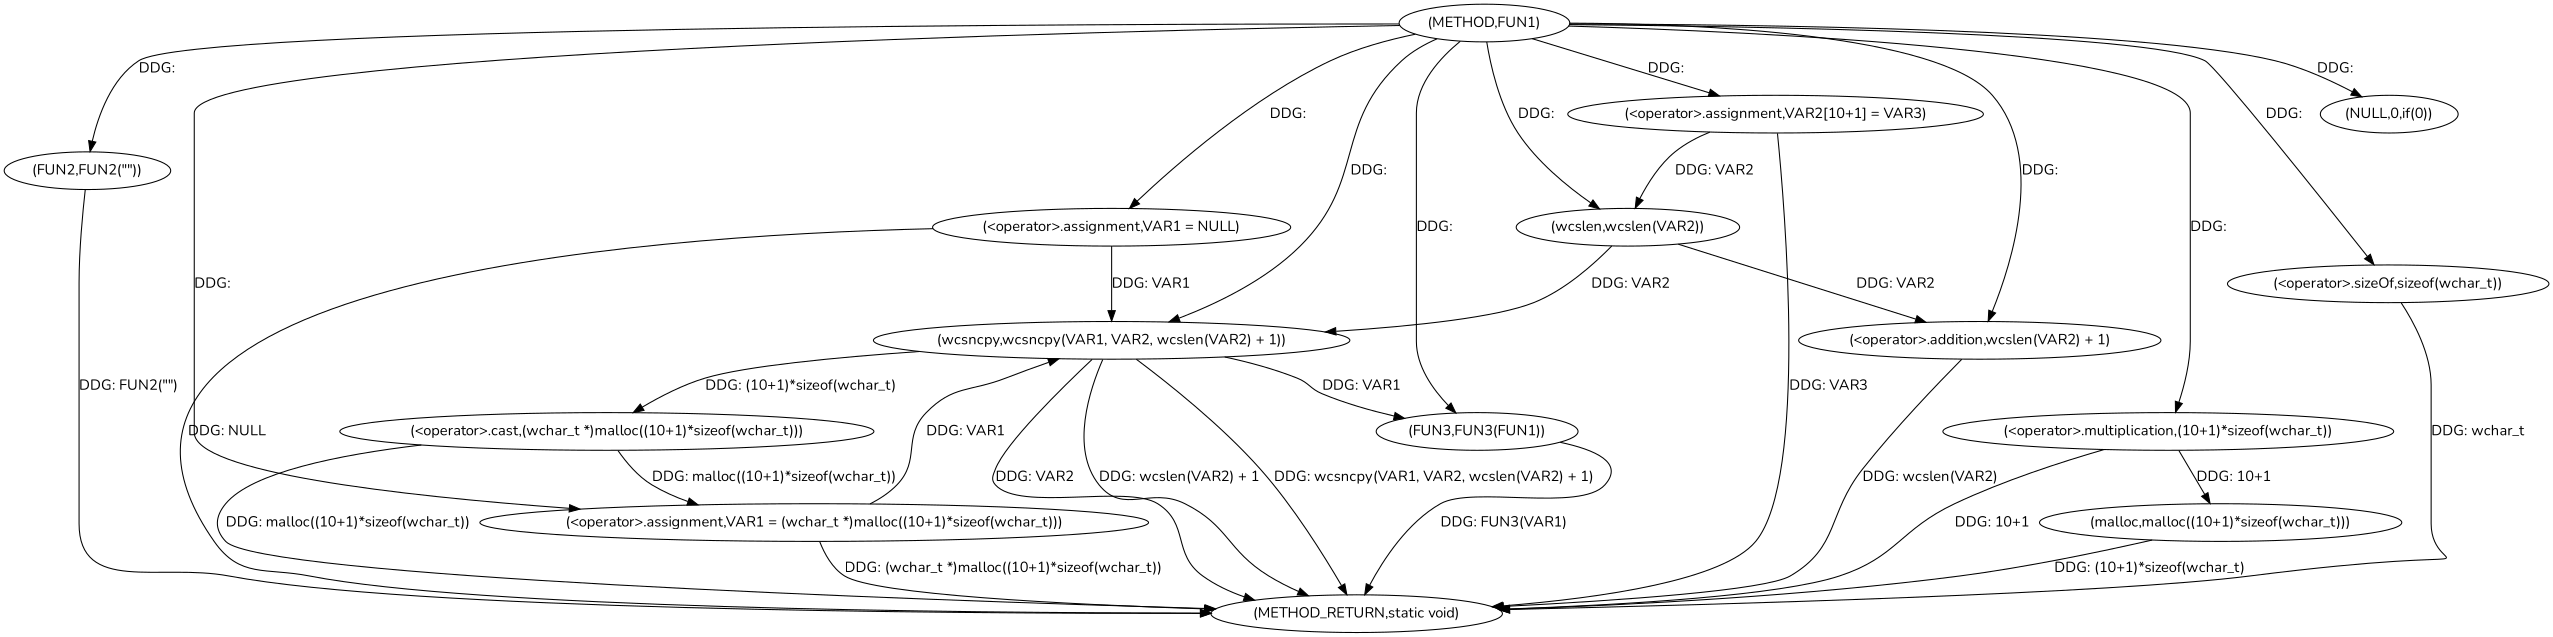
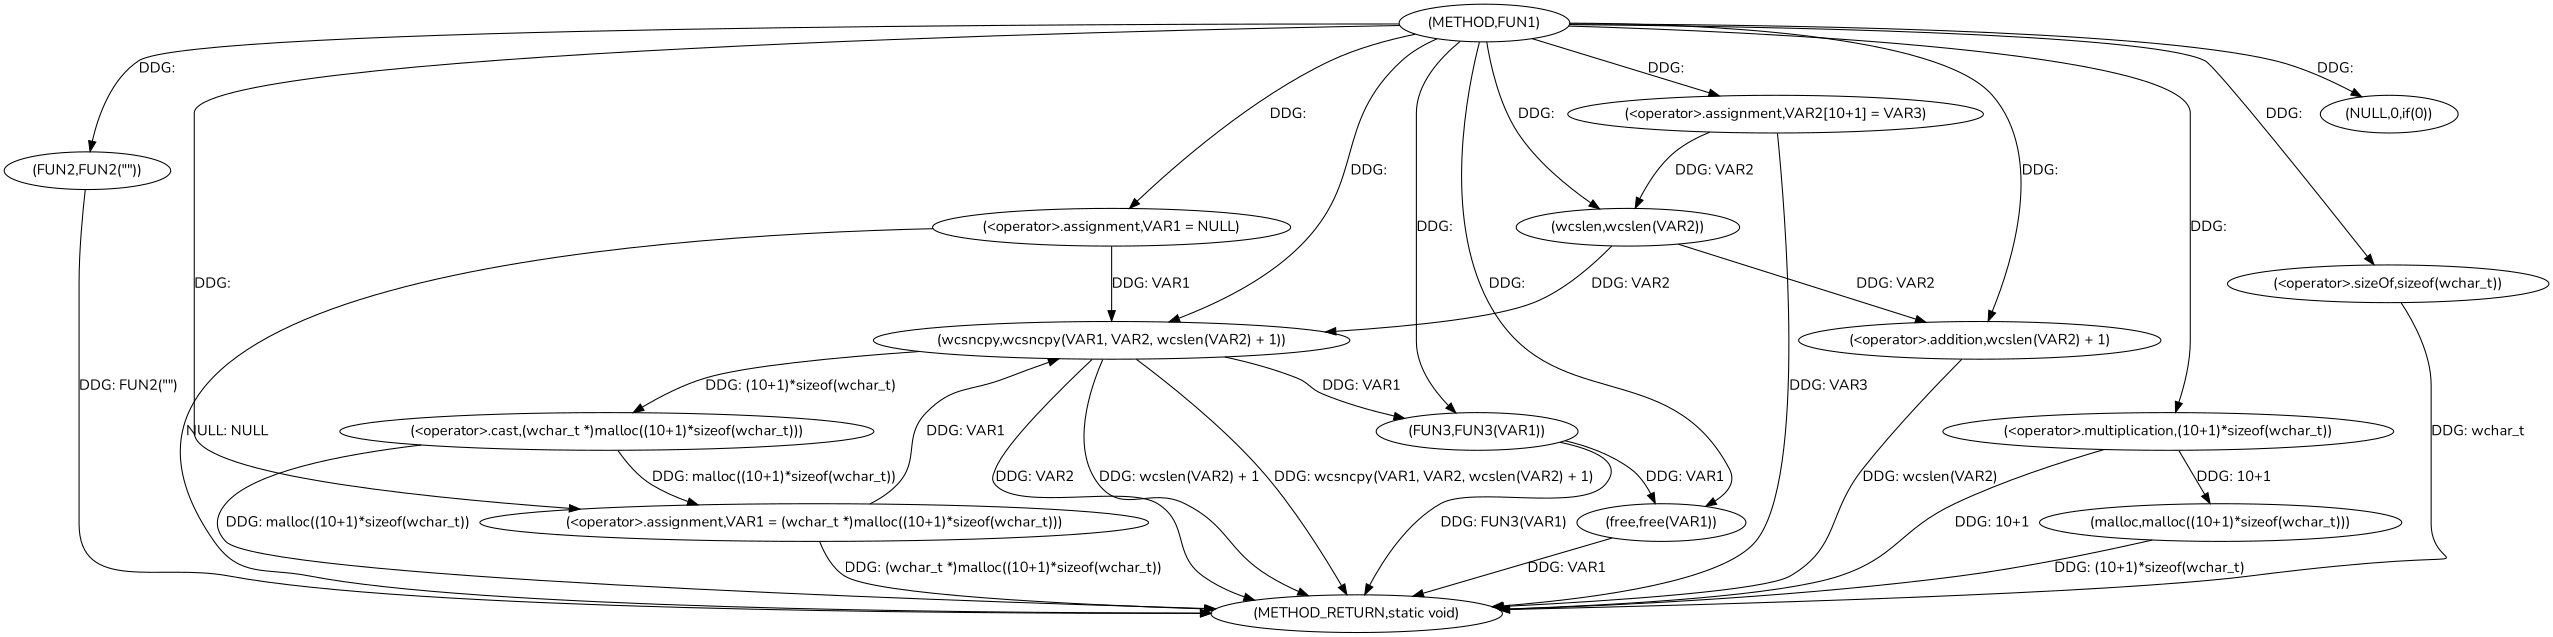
(227, 431) -> (227, 431)
(1477, 431) -> (1477, 431)
none -> (1661, 523)
